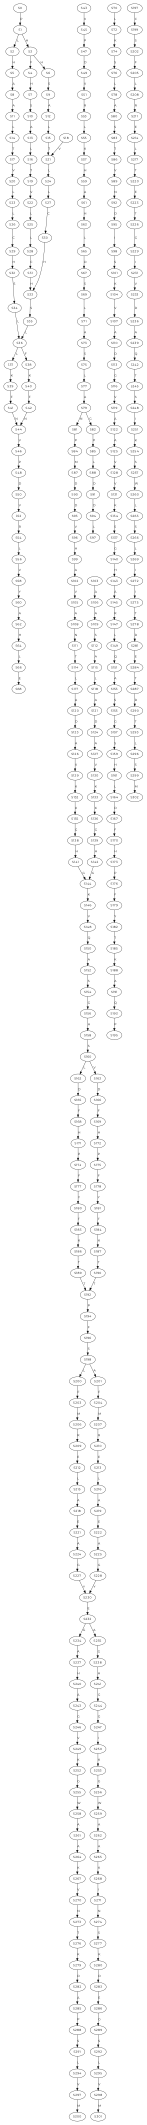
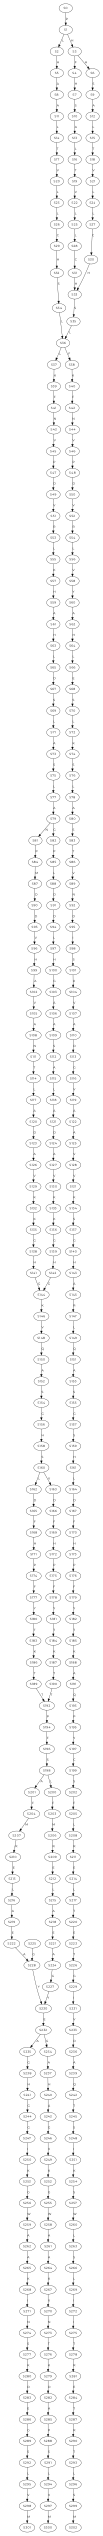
(48, 148) -> (93, 148)
(14, 418) -> (54, 418)
none -> (72, 699)
none -> (53, 970)
(98, 1542) -> (21, 1954)
none -> (73, 1737)
